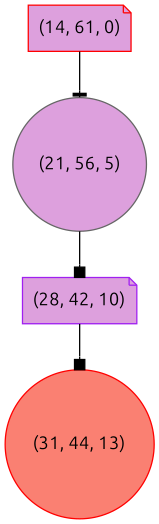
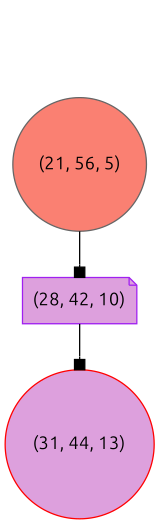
(80, 28) -> none
(80, 164) -> (80, 164)
(80, 444) -> (80, 444)
